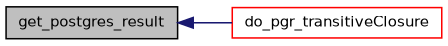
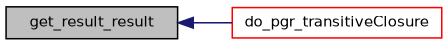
(92, 23) -> (92, 23)
